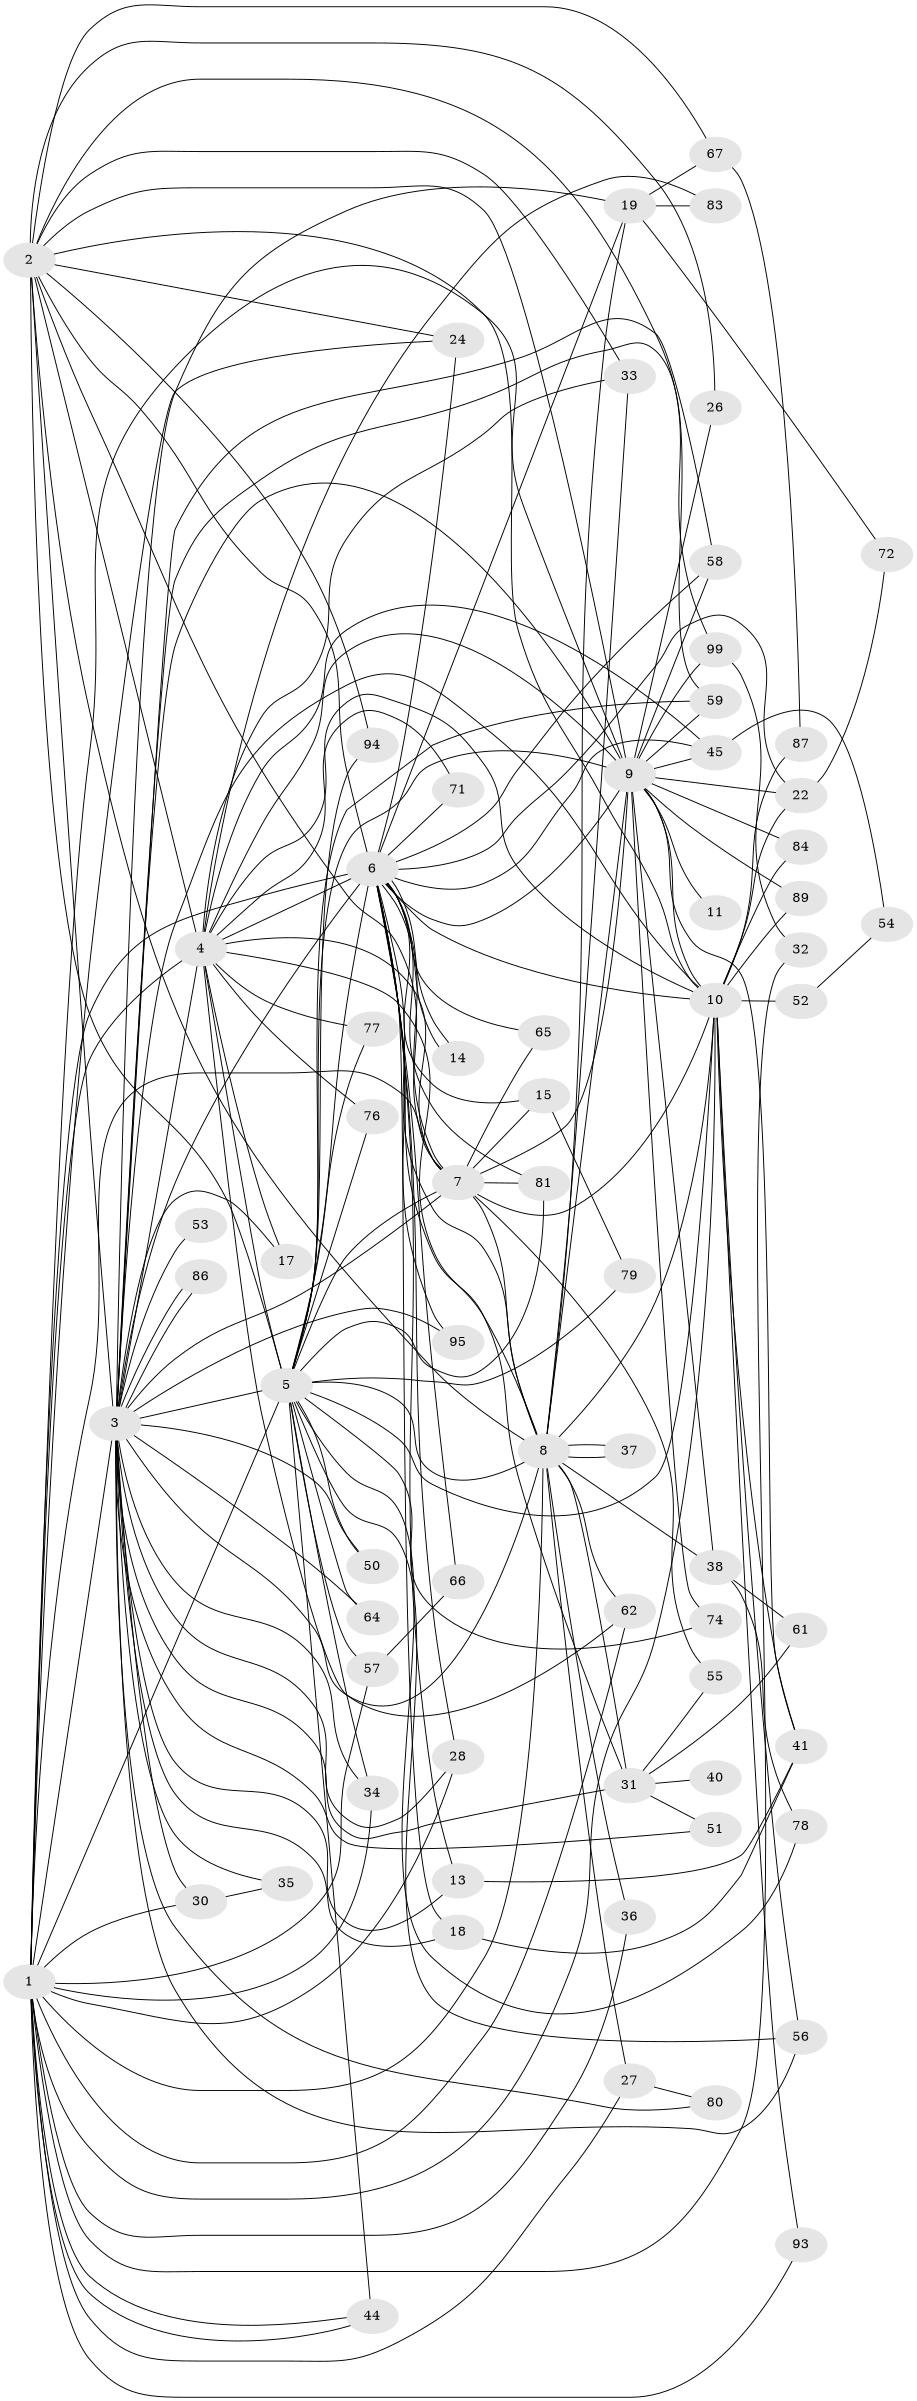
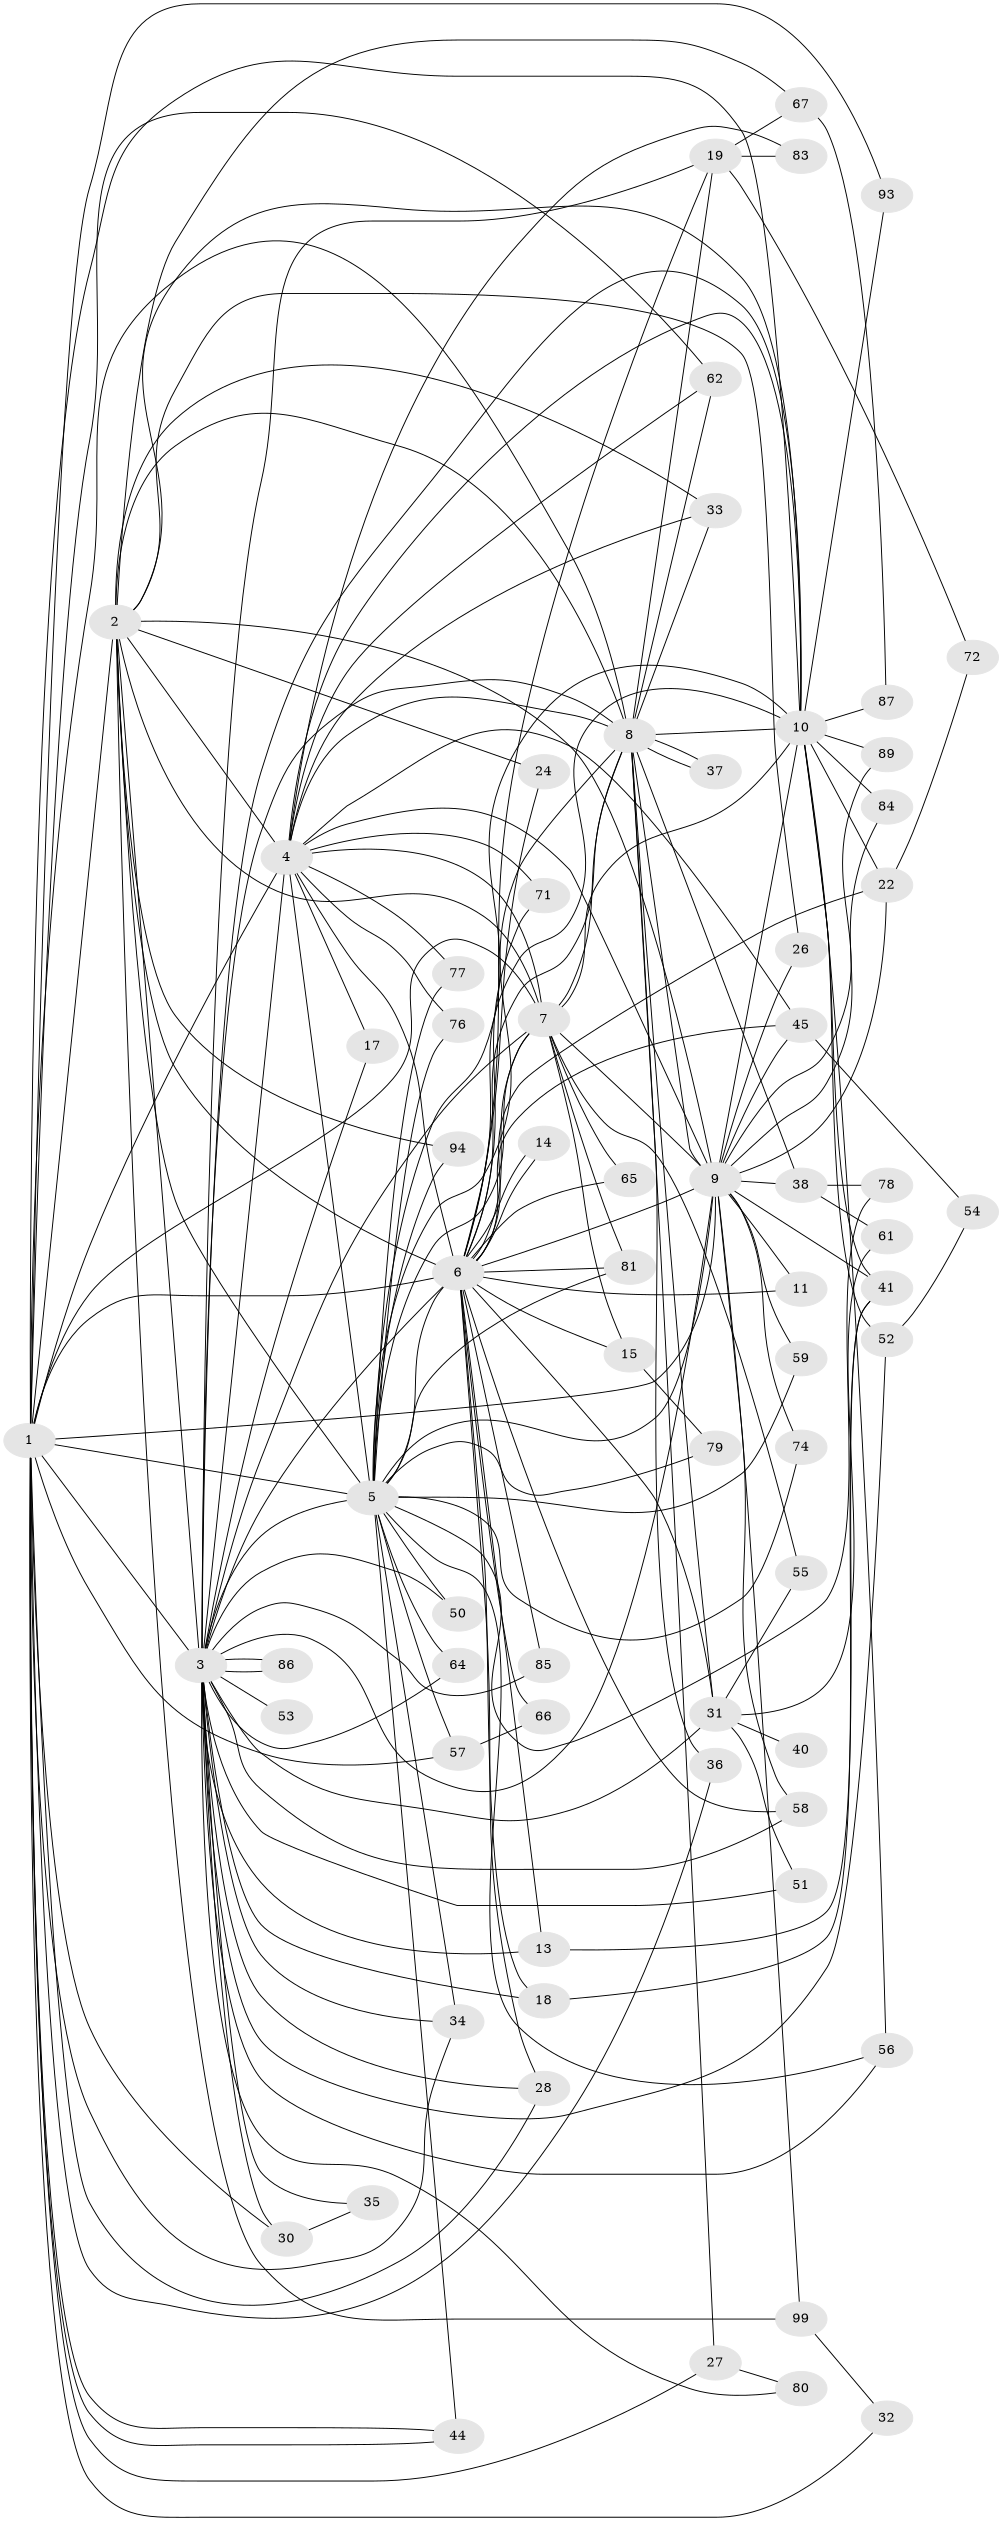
(191, 545) -> (642, 2096)
(91, 951) -> (72, 1032)
none -> (629, 1294)
(458, 1343) -> (544, 1665)
